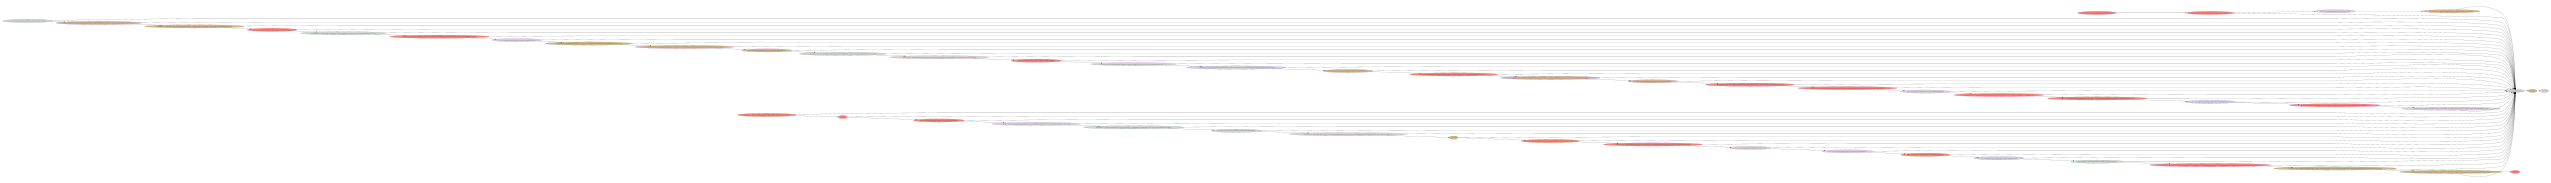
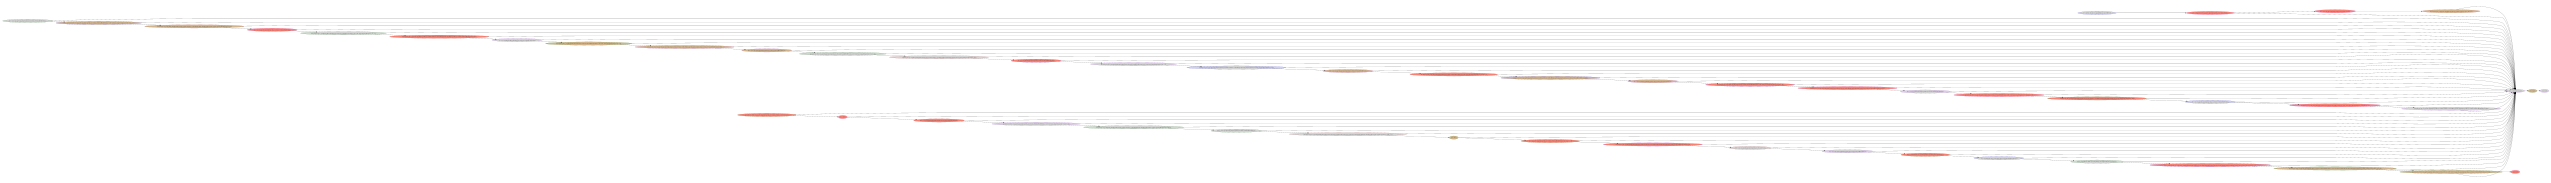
(2335, 11) -> (2335, 11)
(2097, 13) -> (2097, 13)
